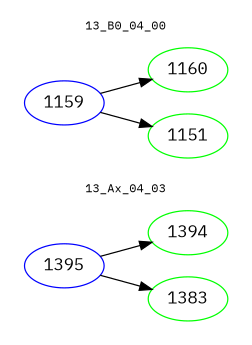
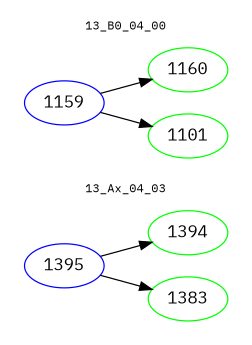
(188, 136) -> (188, 136)
